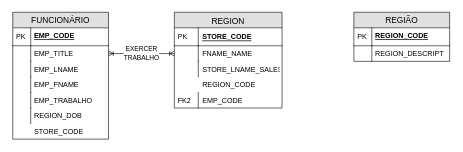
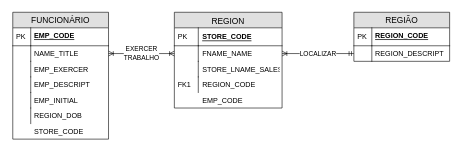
(52, 54) -> (54, 54)
none -> (319, 54)
(52, 70) -> (56, 70)
(52, 85) -> (58, 85)
none -> (186, 85)
(58, 101) -> (56, 101)
(186, 101) -> none
